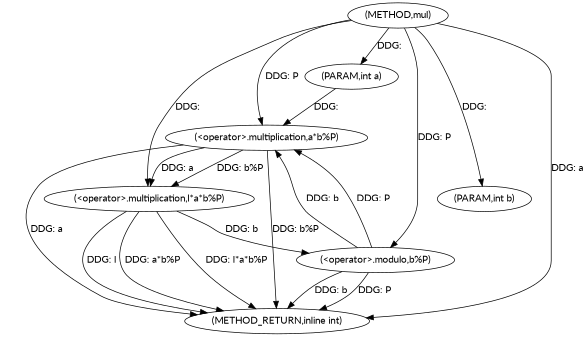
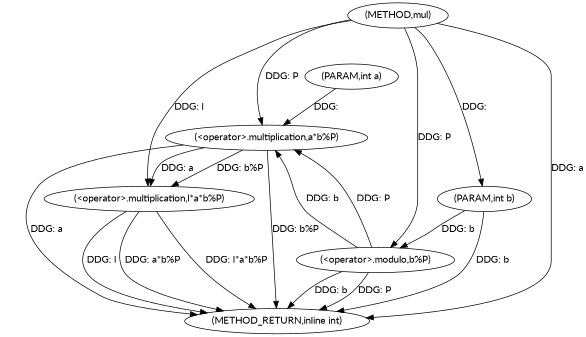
(377, 43) -> none
(189, 107) -> (189, 107)
(237, 238) -> (436, 228)
none -> (436, 287)
